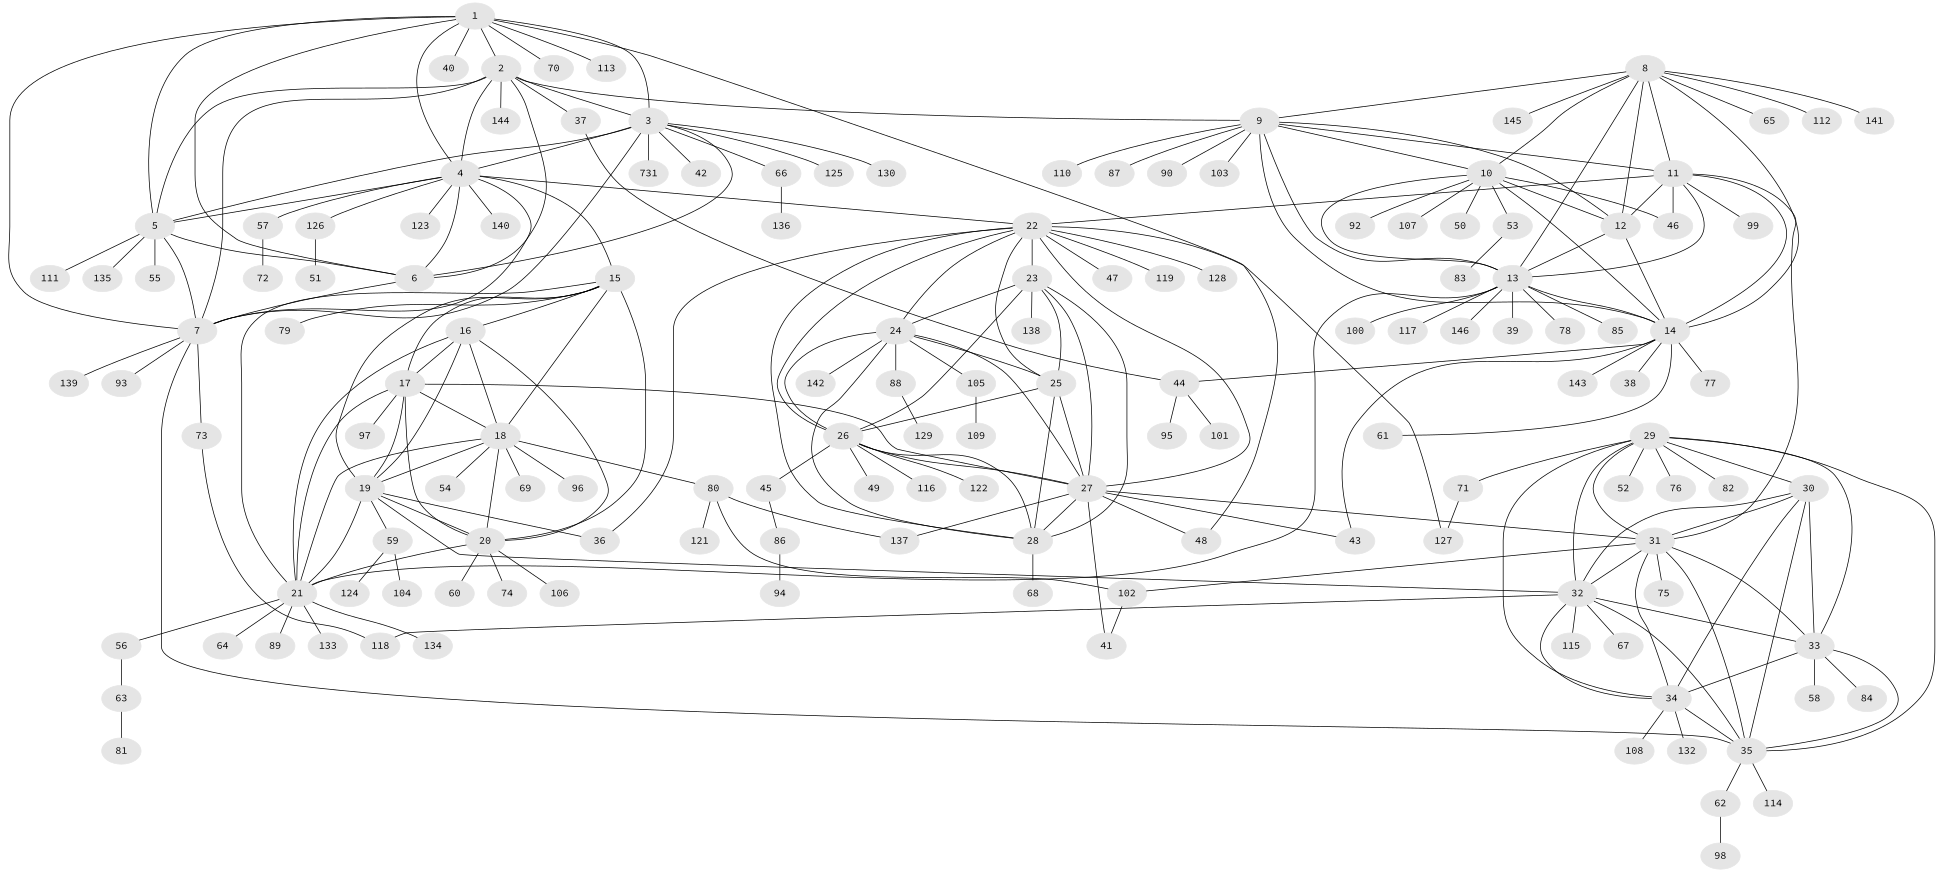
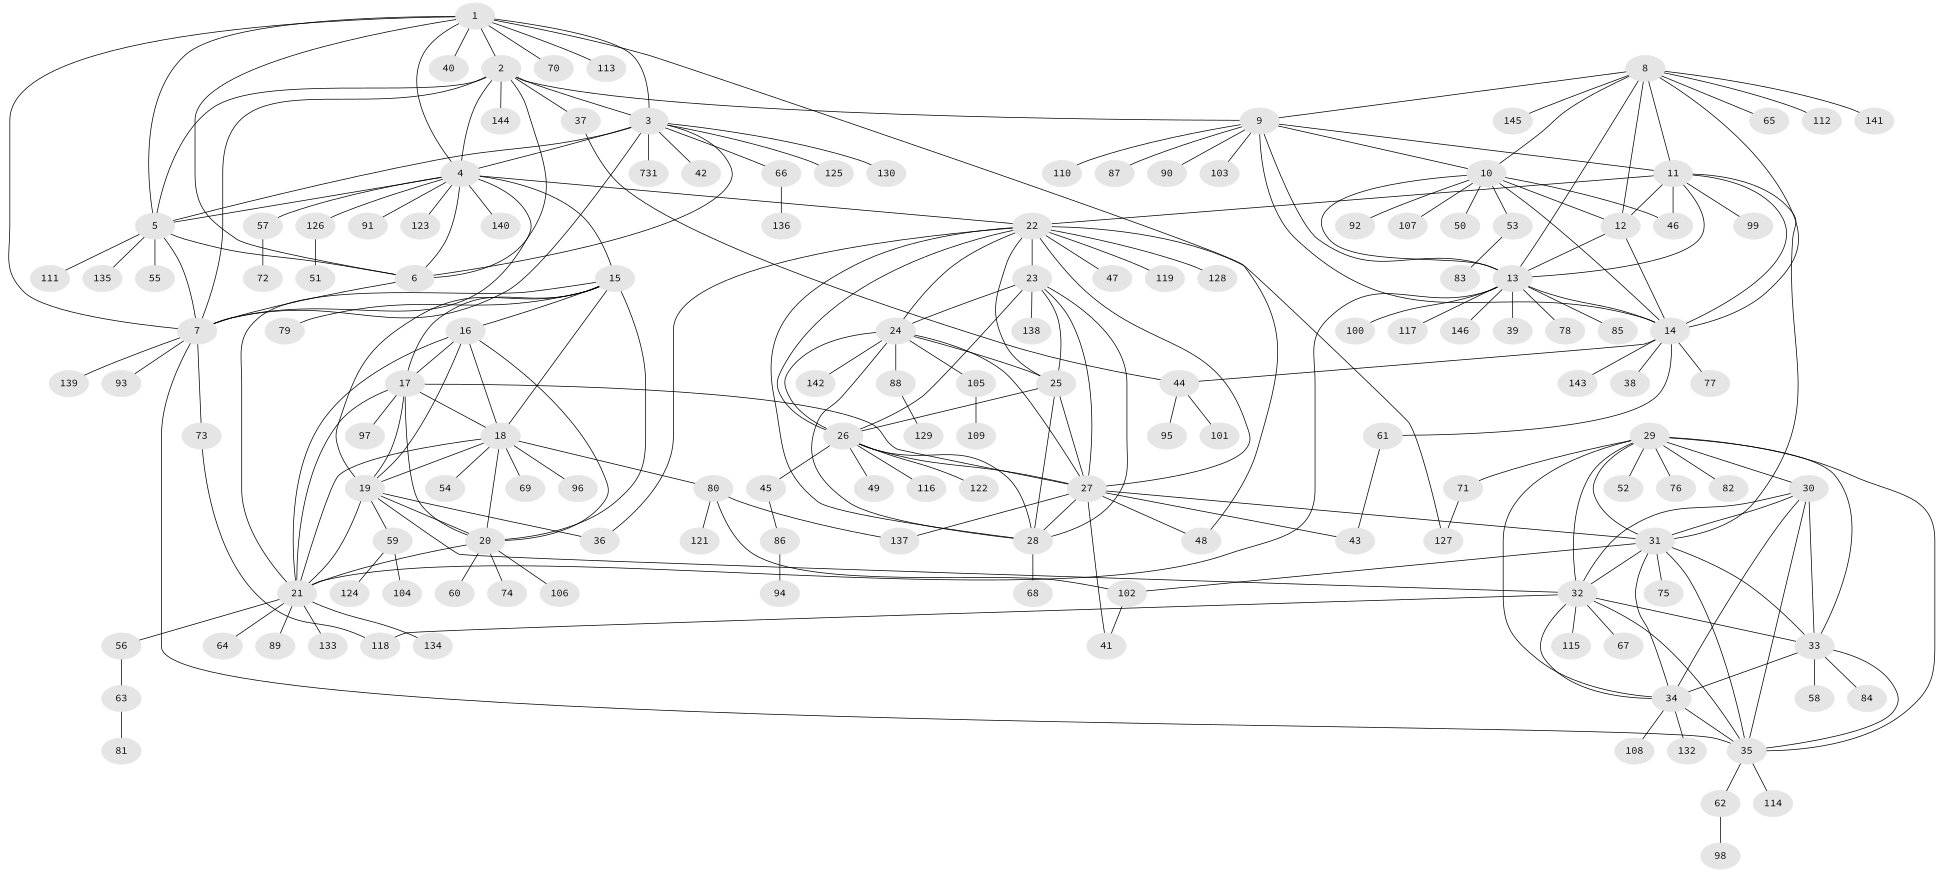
(1418, 136) -> none
none -> (368, 226)
(1443, 366) -> (1369, 489)
